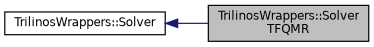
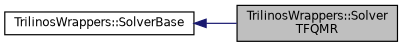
(85, 23) -> (99, 23)
